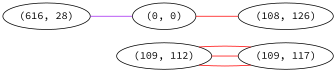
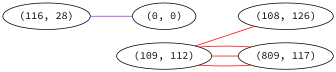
(47, 16) -> (47, 16)
(217, 16) -> (225, 36)
(286, 56) -> (286, 56)
